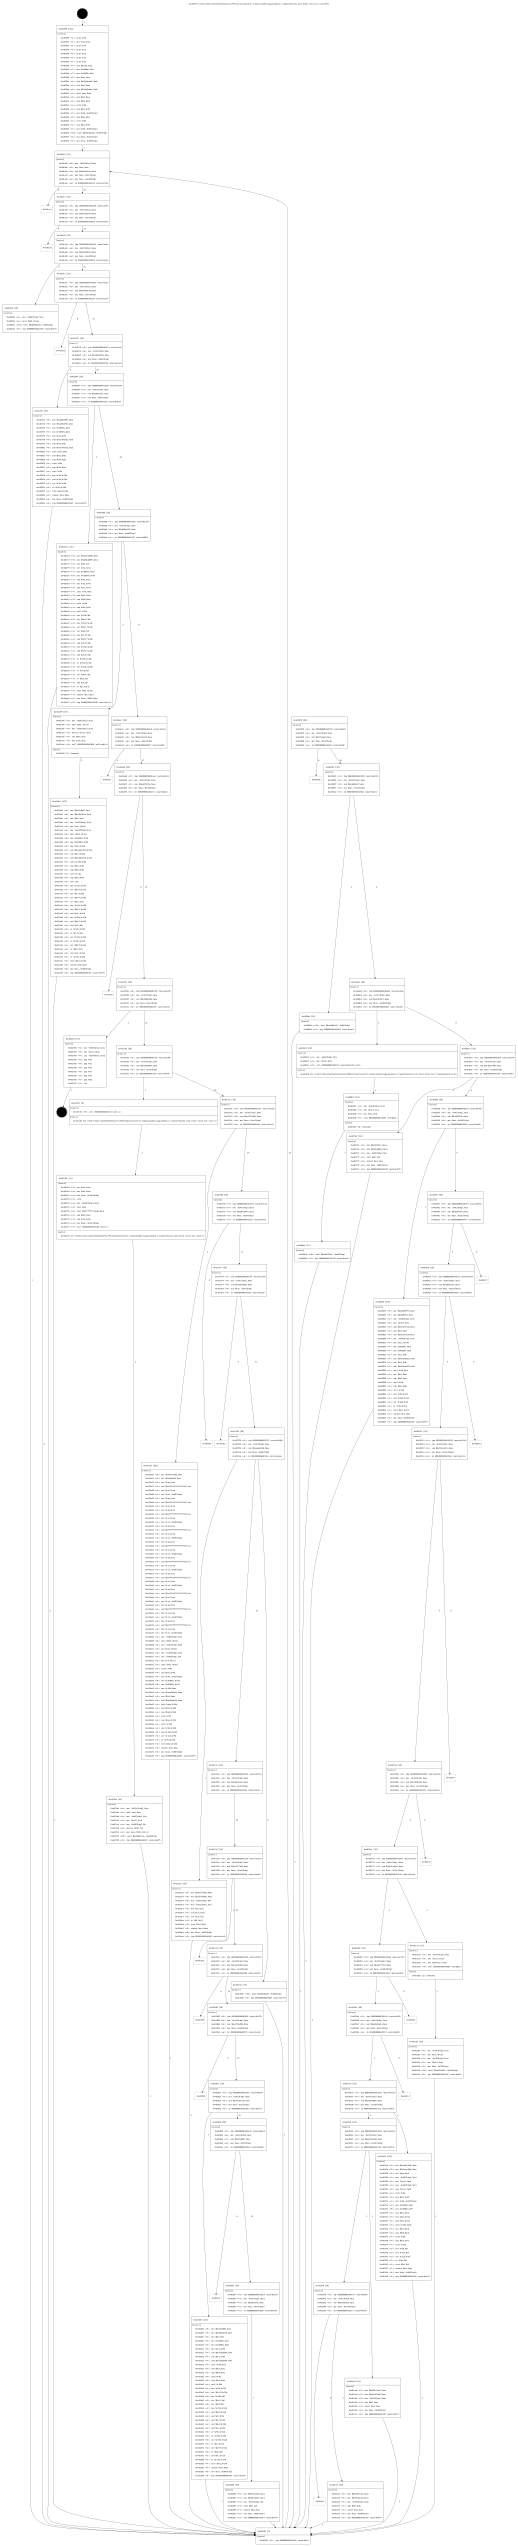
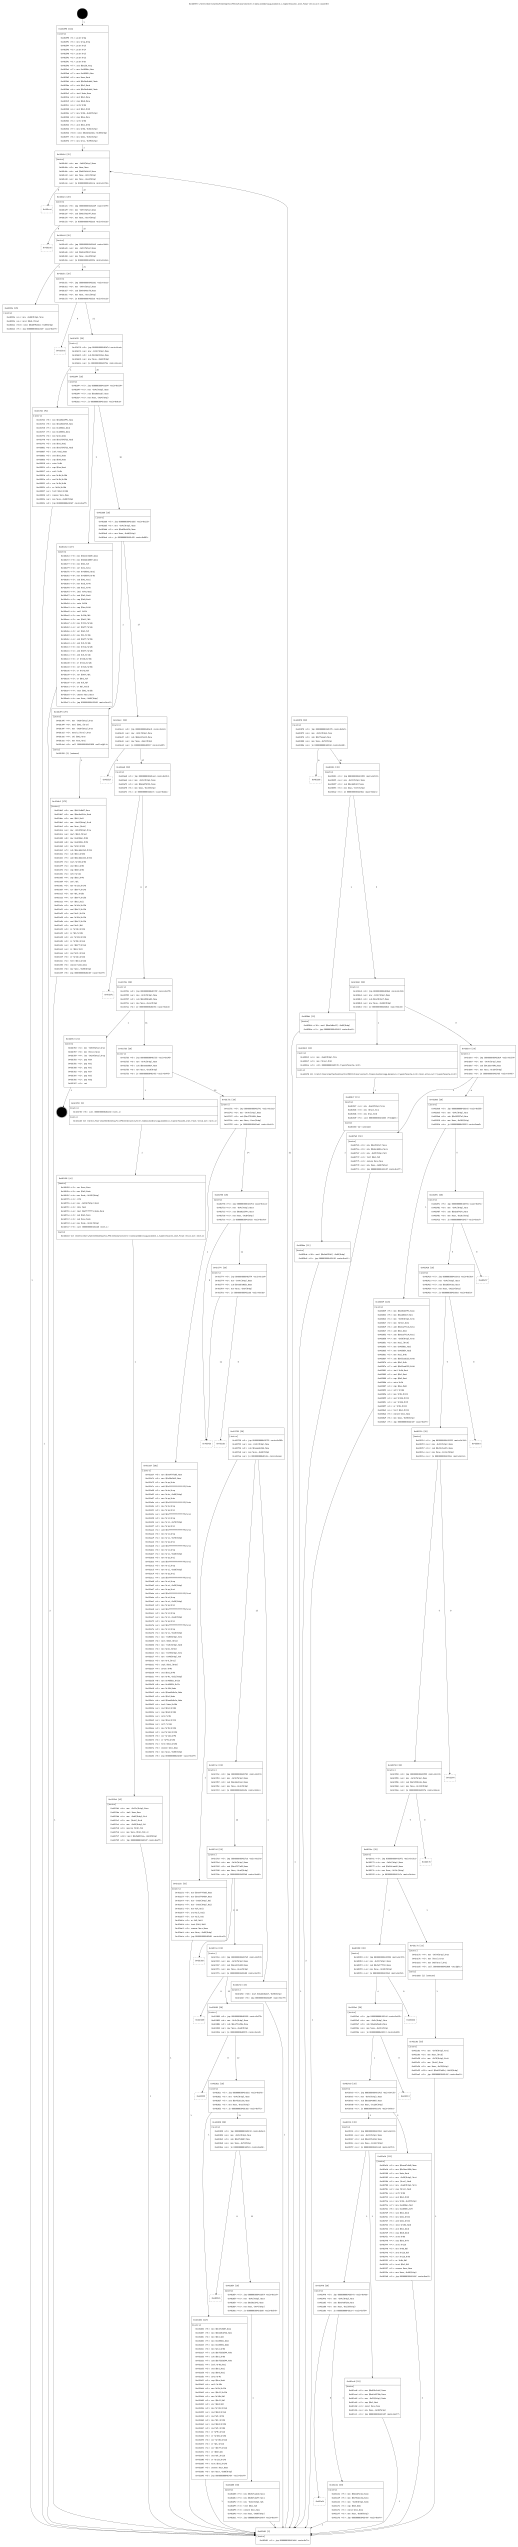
(248, 1361) -> (210, 1367)
